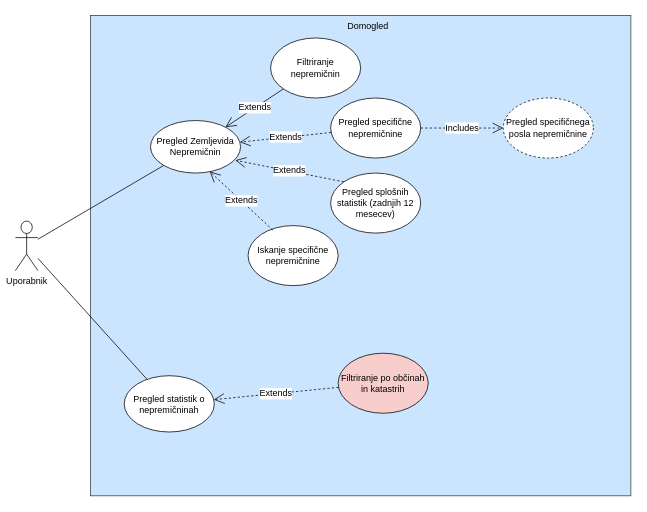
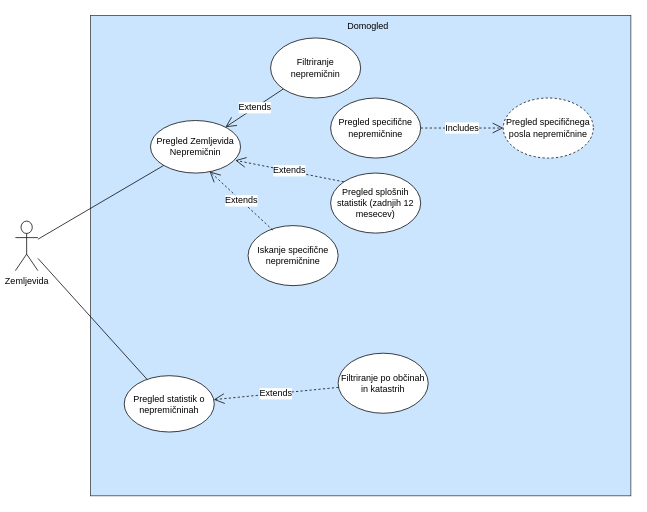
(286, 137) -> none
(27, 281) -> (27, 281)
(383, 383) -> (383, 383)
